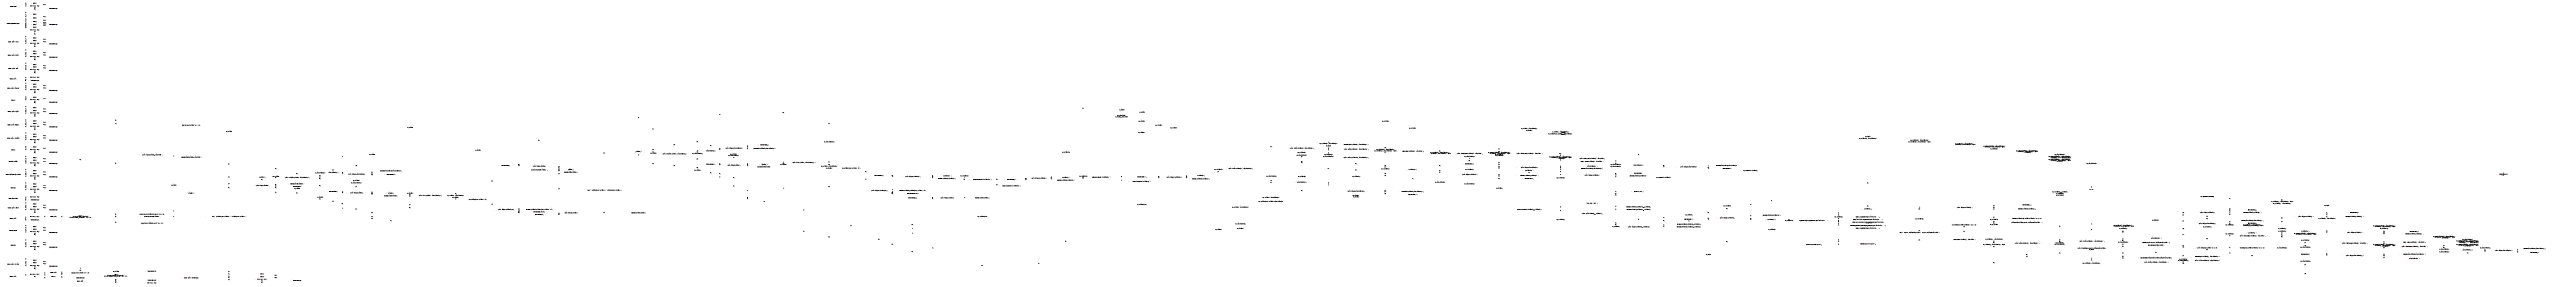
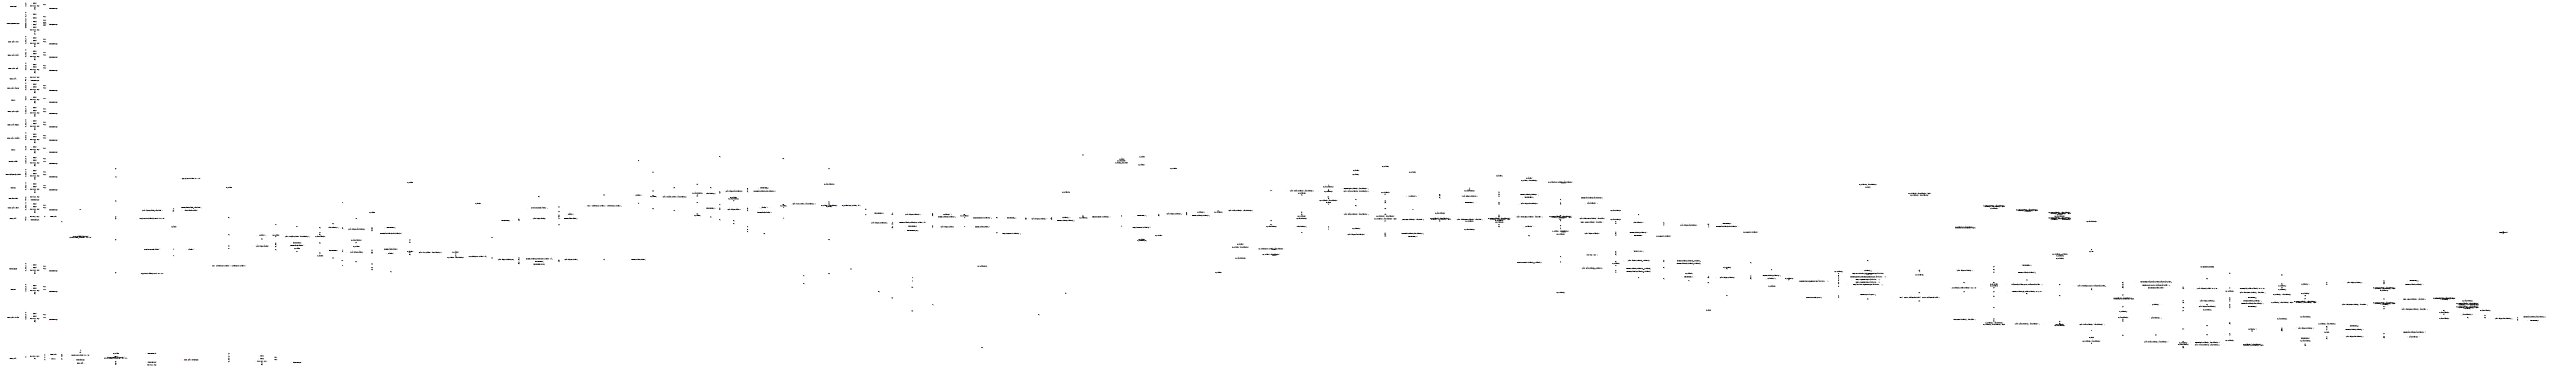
none -> (191, 211)
